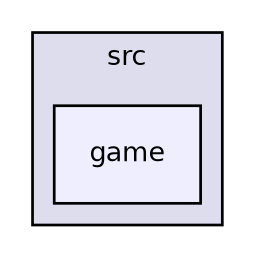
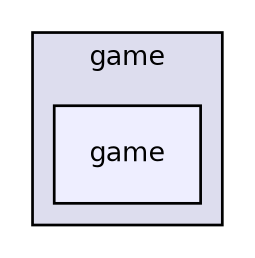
(127, 58) -> (127, 58)
